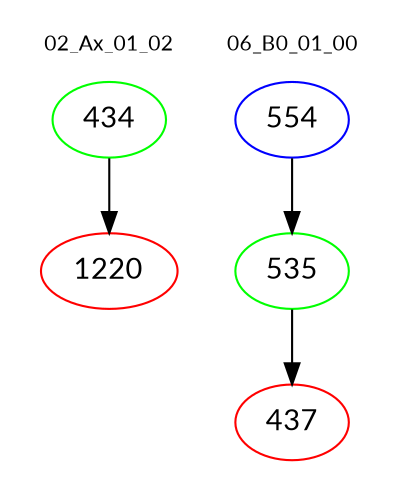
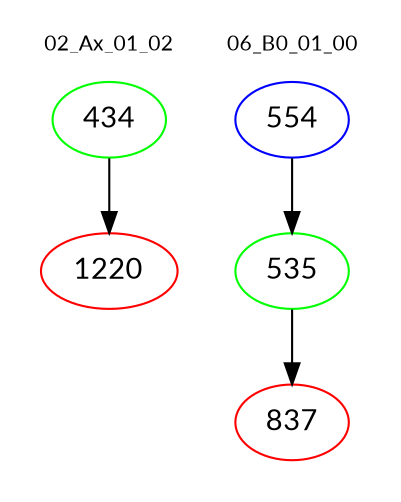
(292, 422) -> (292, 422)
